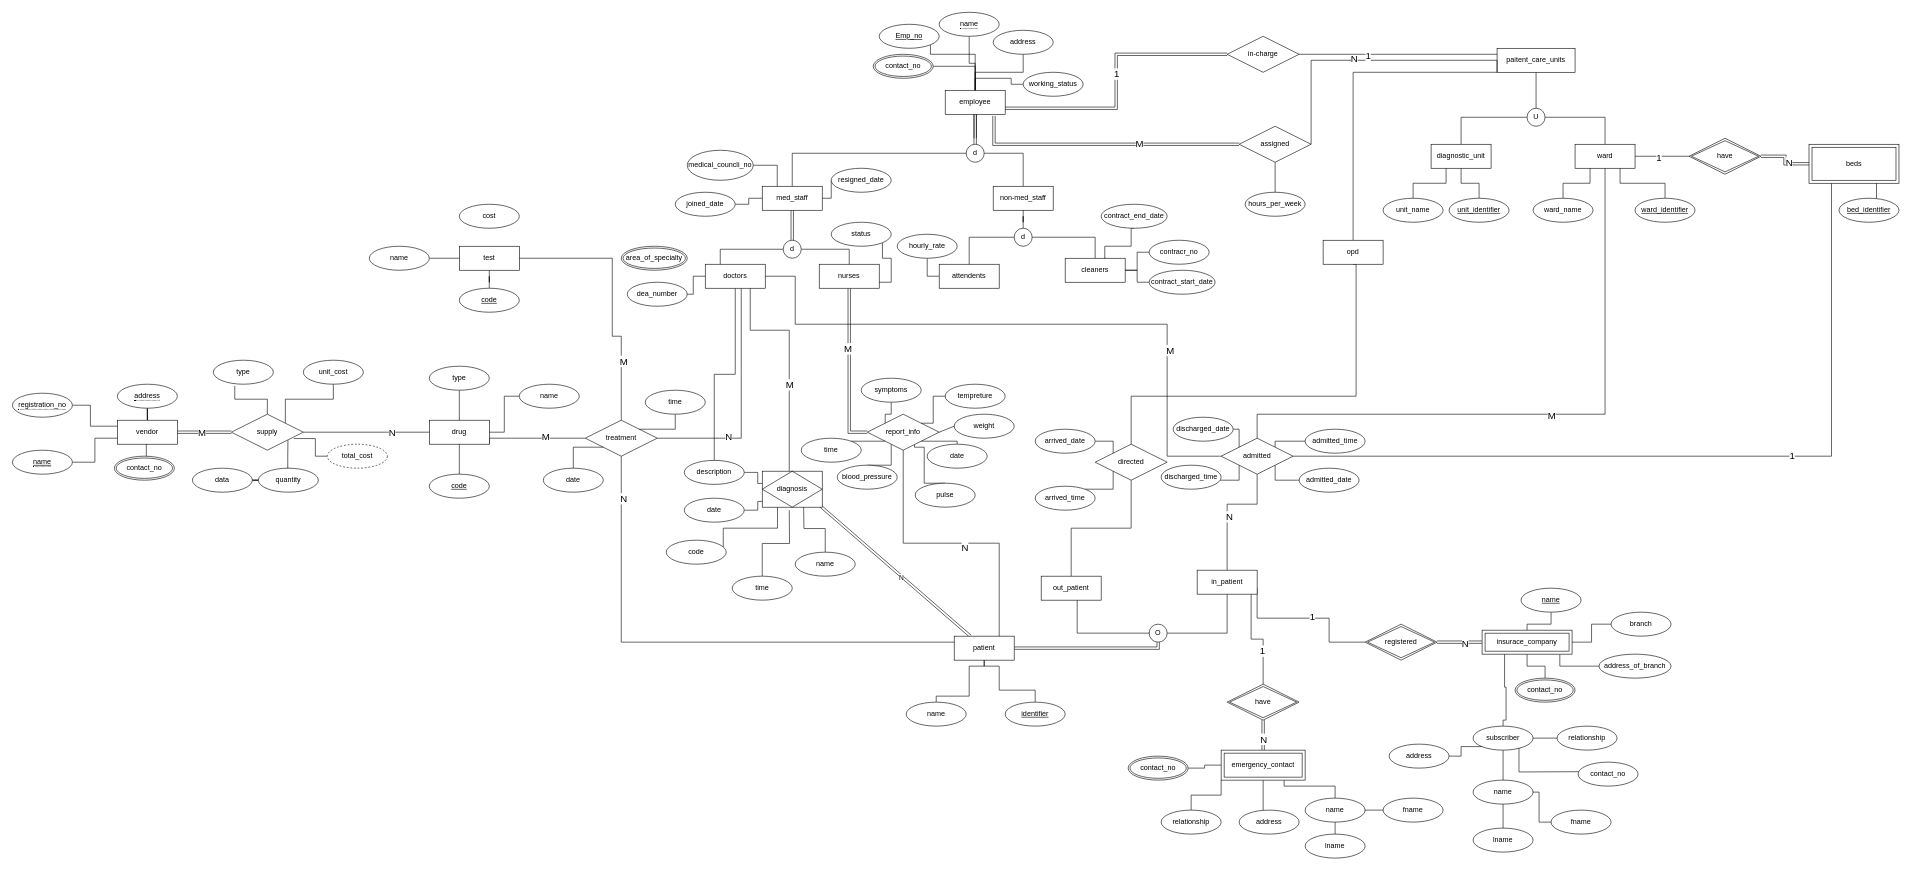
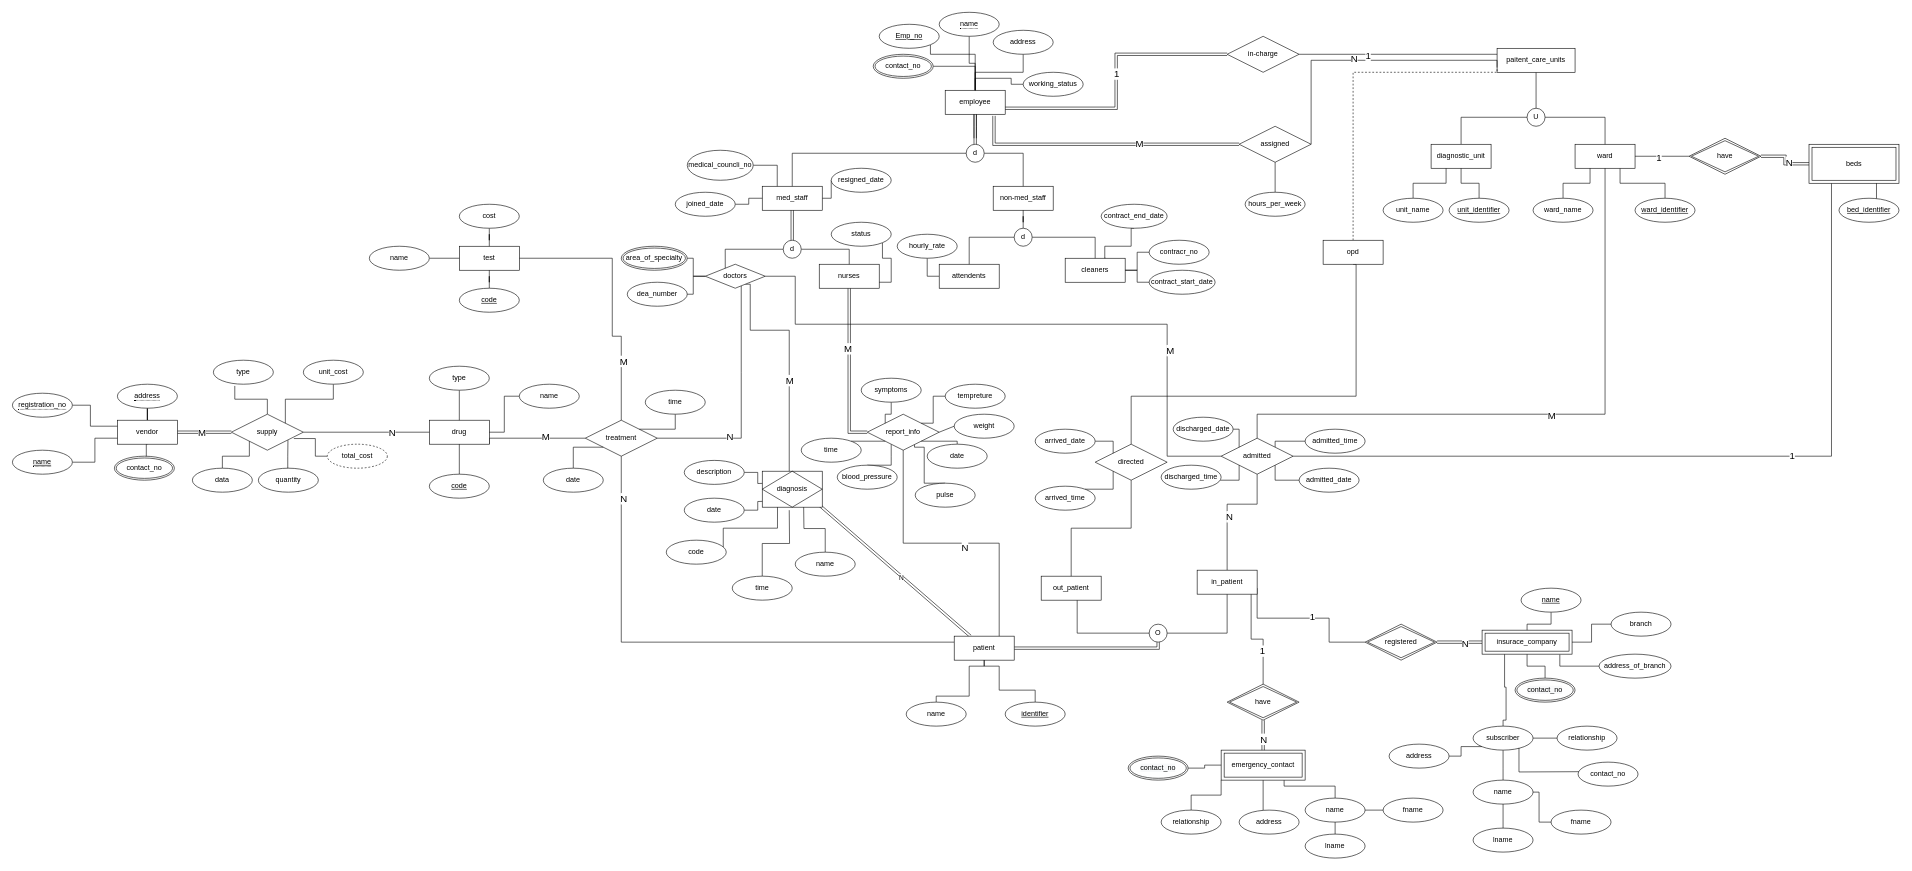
(1353, 84) -> (1353, 84)
none -> (489, 237)
(735, 276) -> (735, 276)
(725, 374) -> (693, 263)
(255, 480) -> (237, 456)
